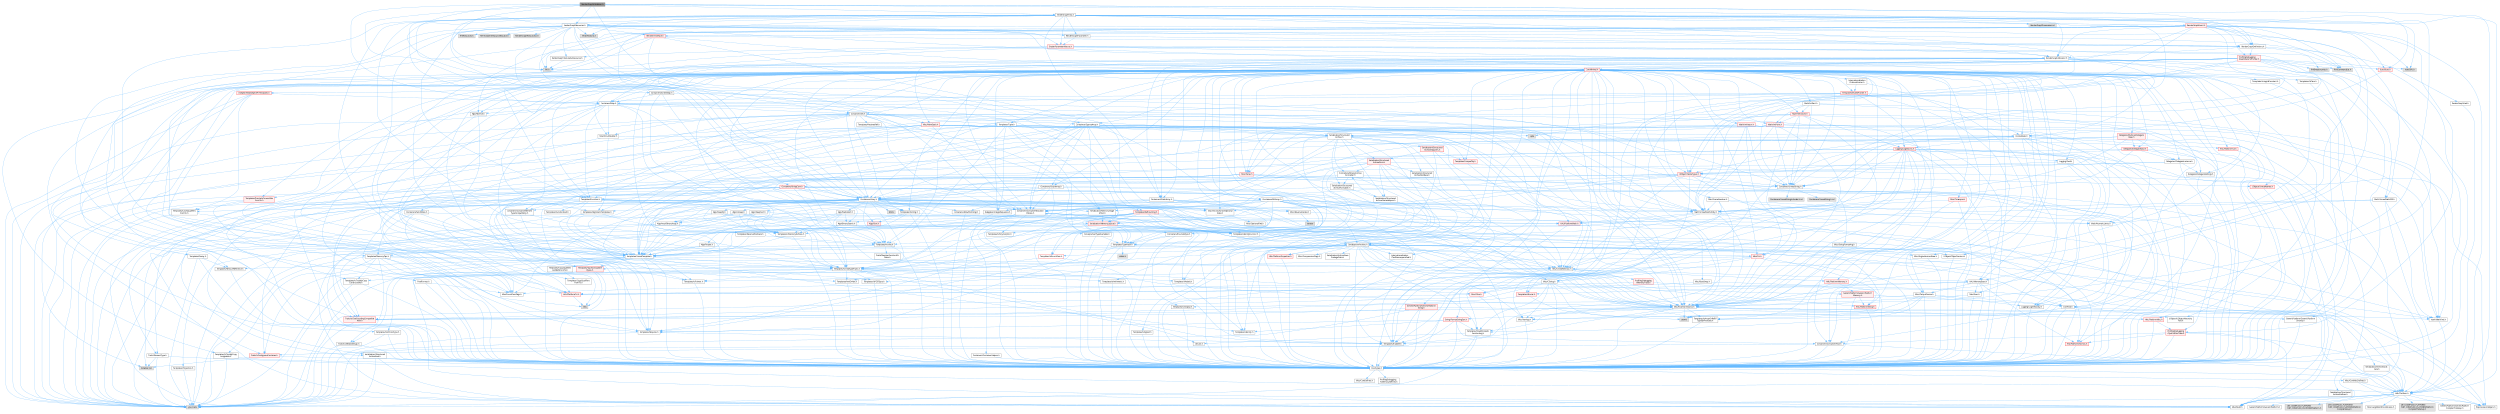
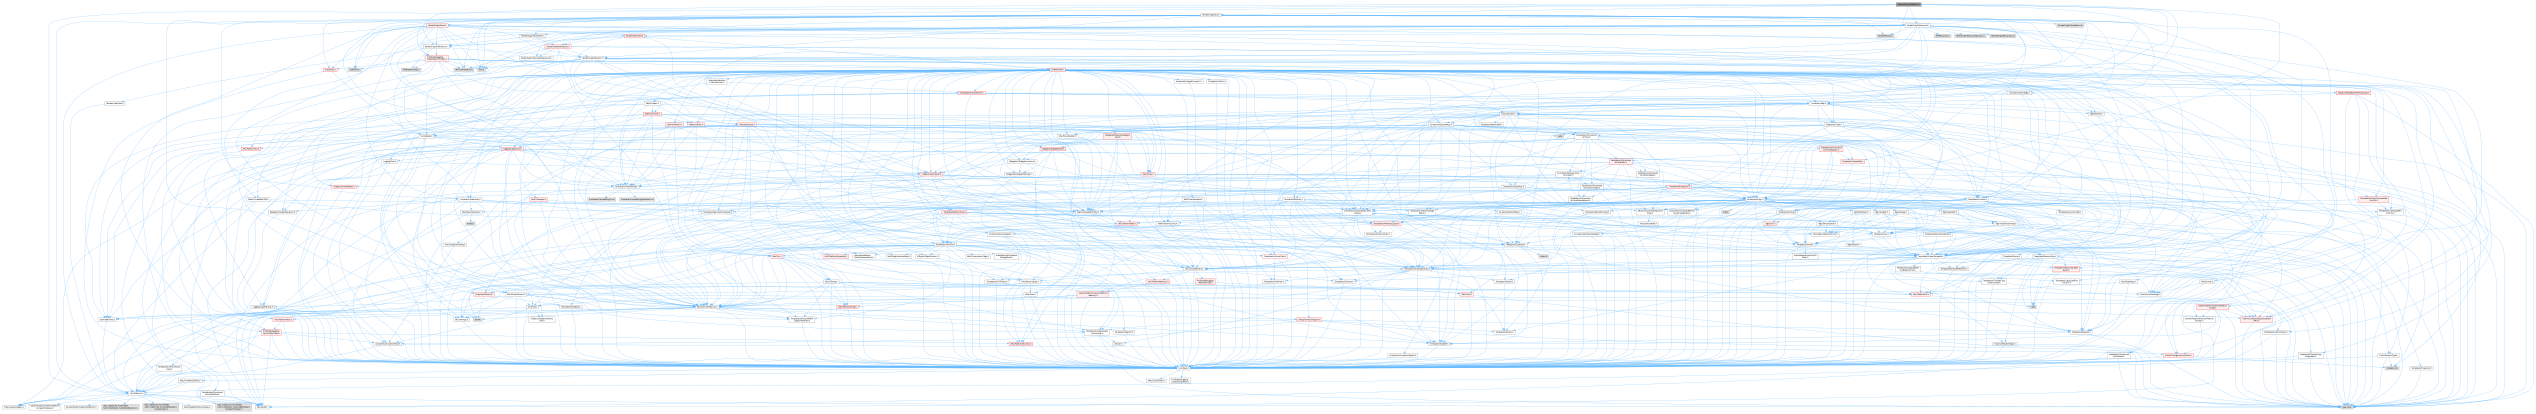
(1666, 16) -> (794, 17)
(791, 234) -> (1881, 234)
(1113, 282) -> none
